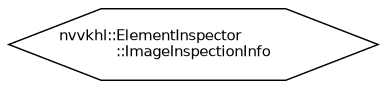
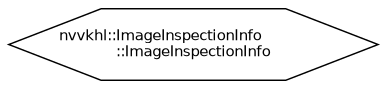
(193, 45) -> (193, 45)
